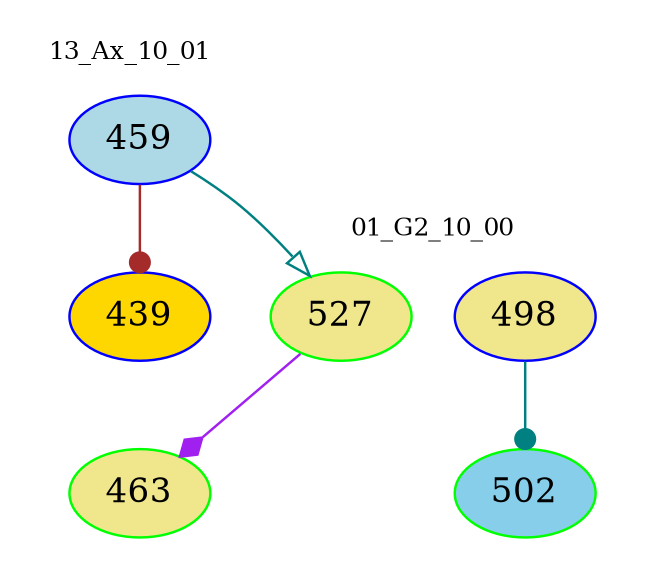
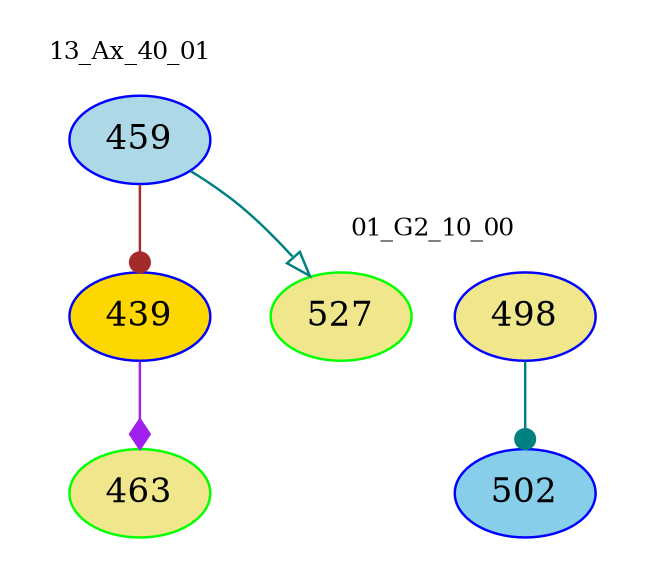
(130, 53) -> (130, 53)
(266, 383) -> (140, 390)
(525, 493) -> (525, 493)
